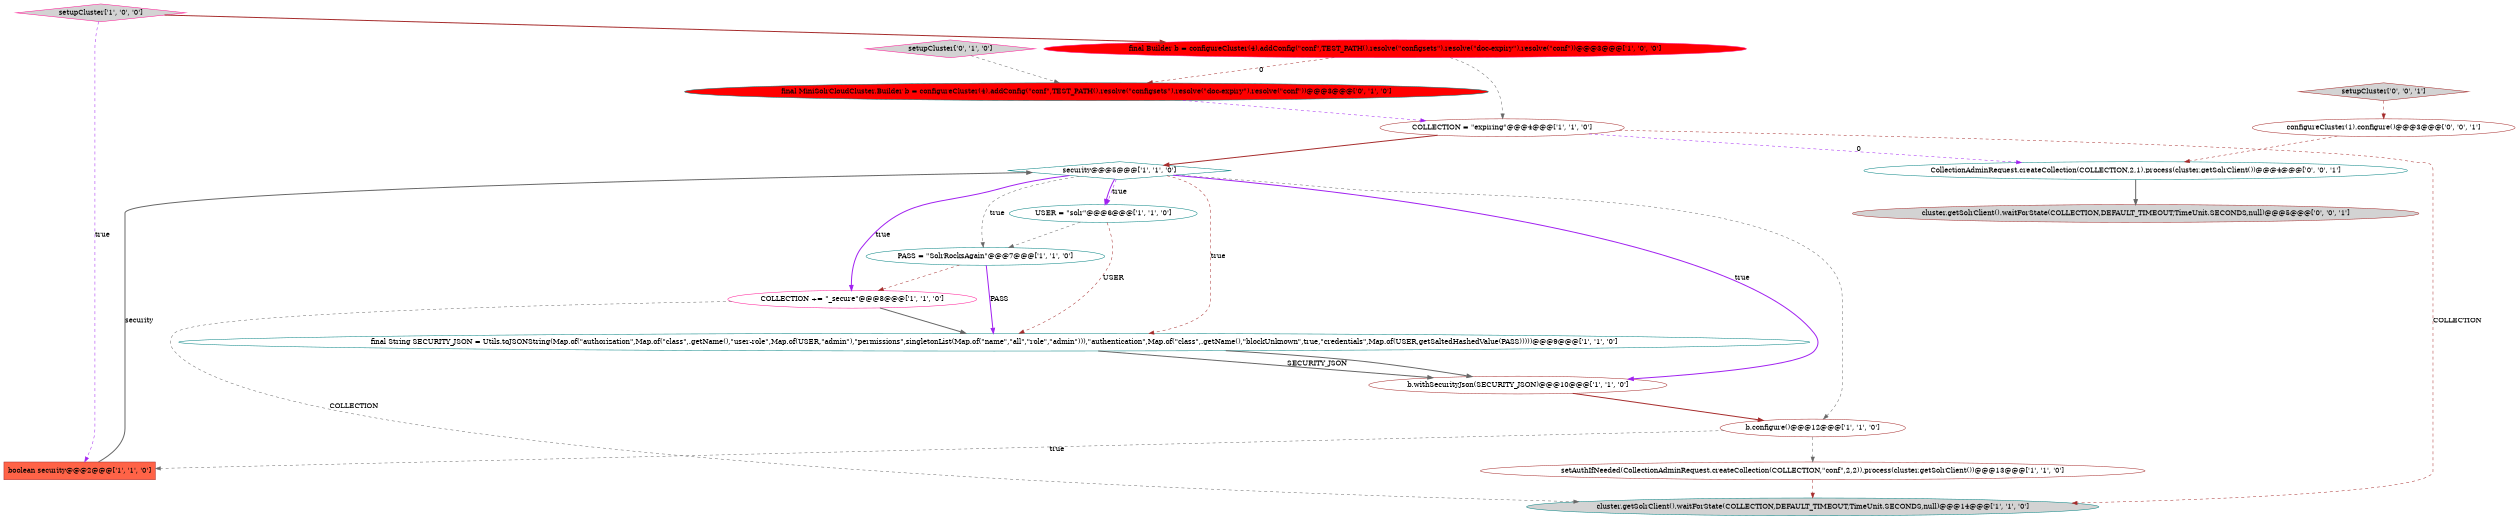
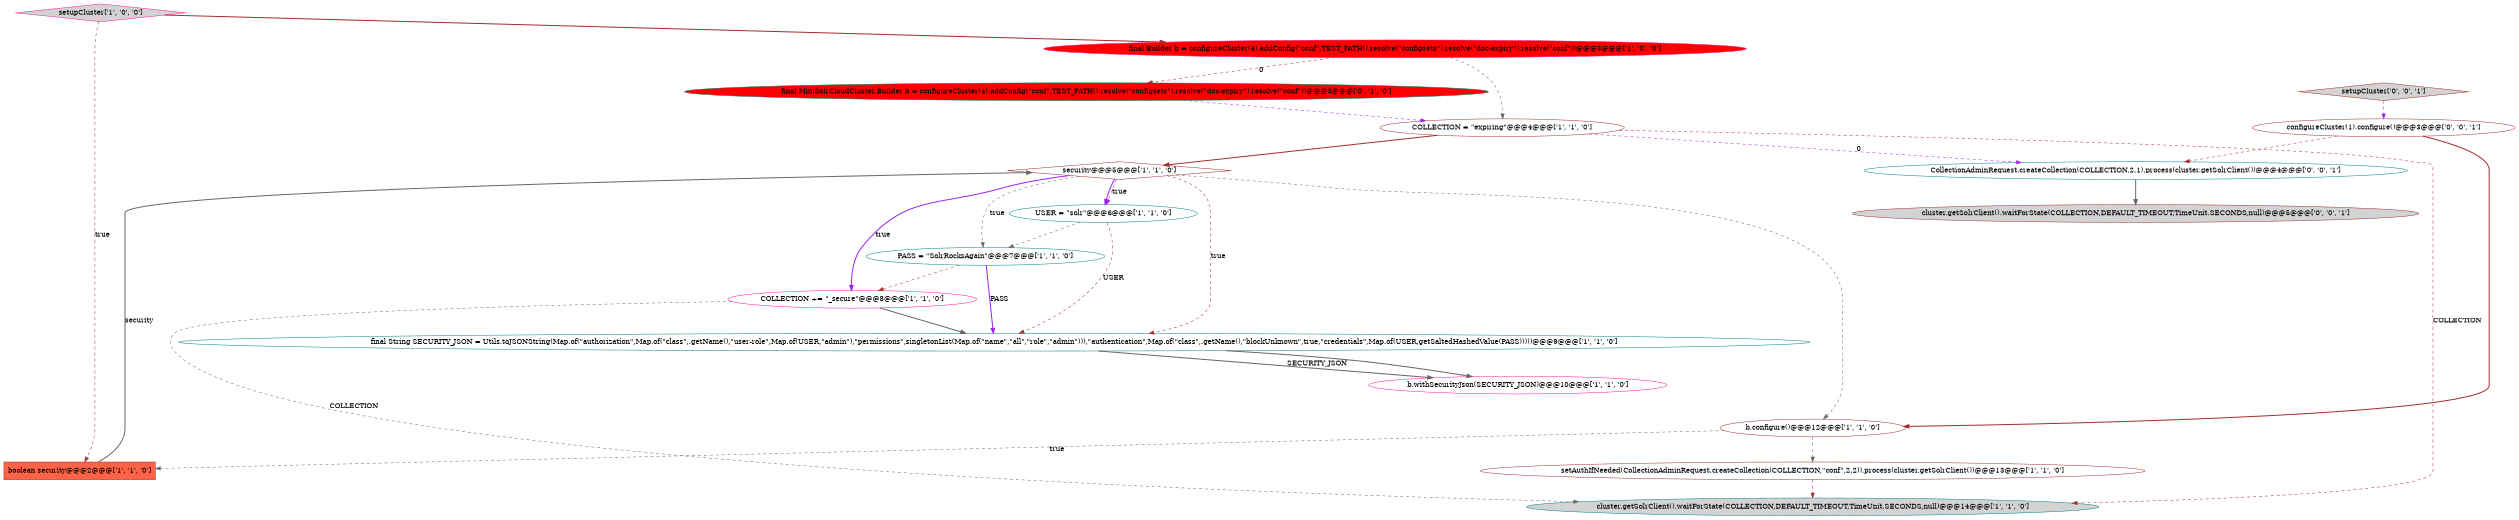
(950, 49) -> none
(2384, 107) -> (2384, 107)
(1119, 171) -> (1119, 171)
(95, 240) -> (95, 240)
(1604, 240) -> none
(1518, 385) -> (1518, 385)
(1665, 407) -> (2347, 411)
